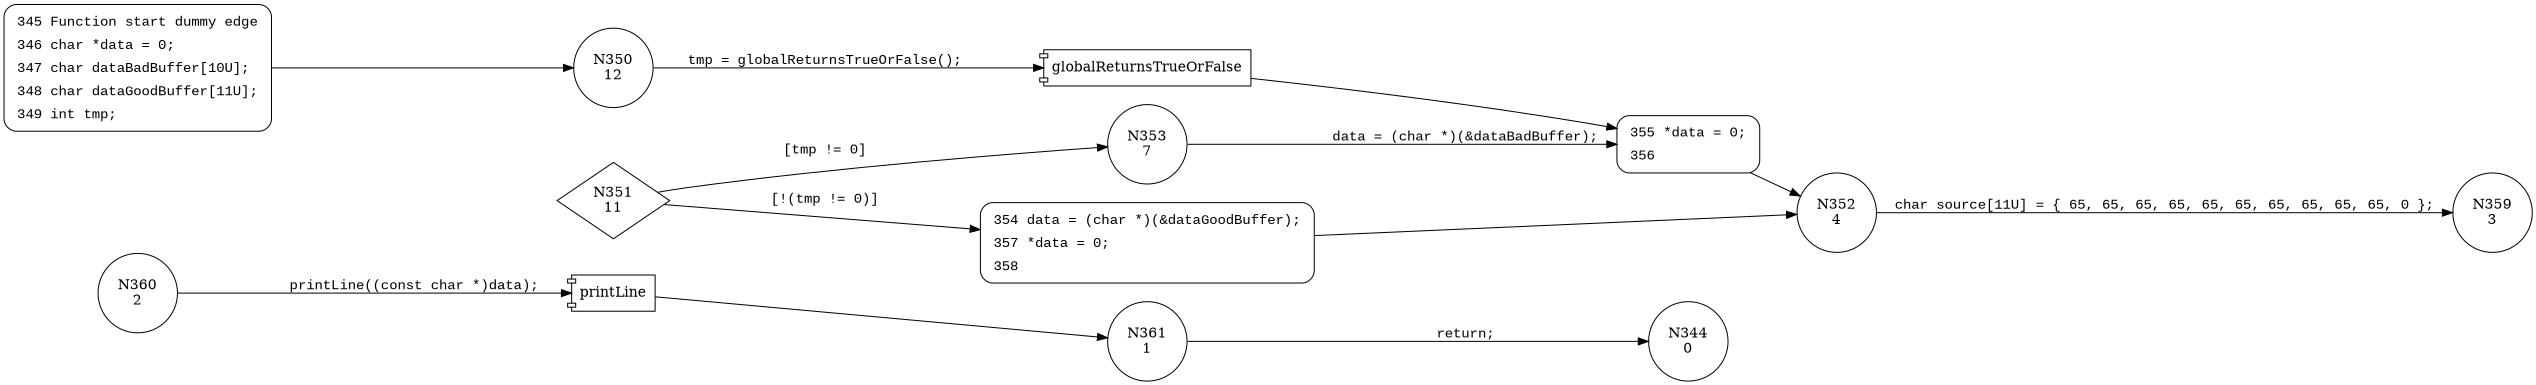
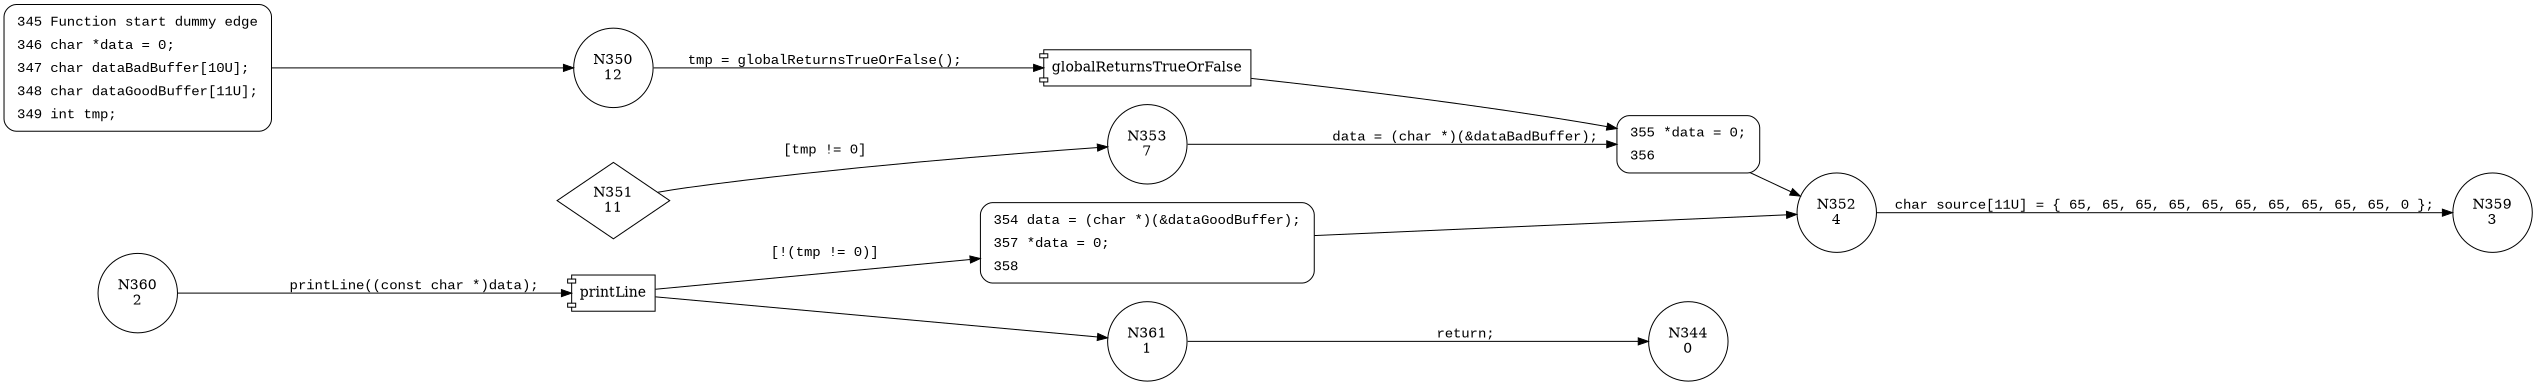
(817, 217) -> (813, 274)
